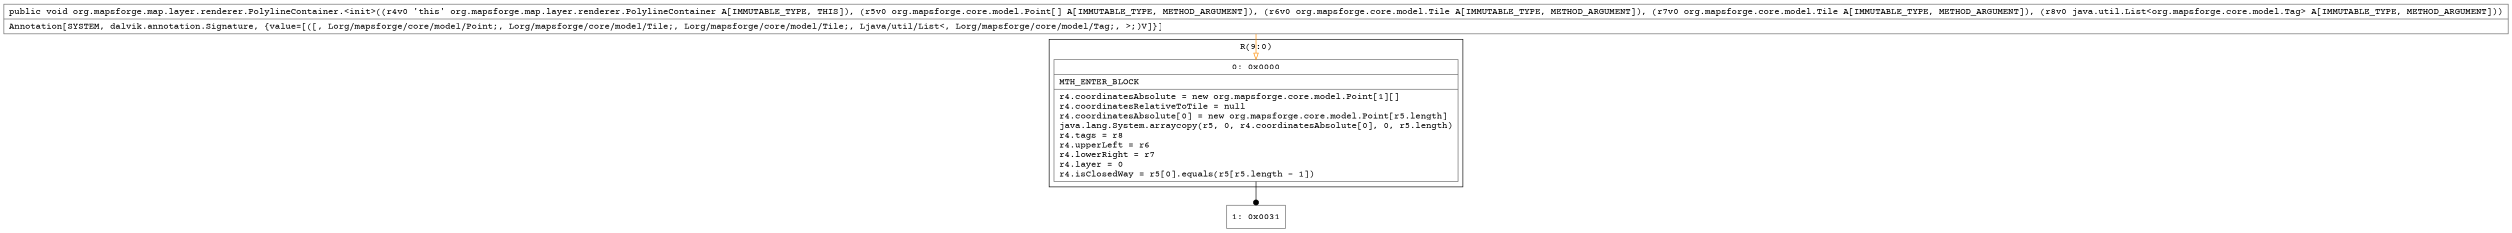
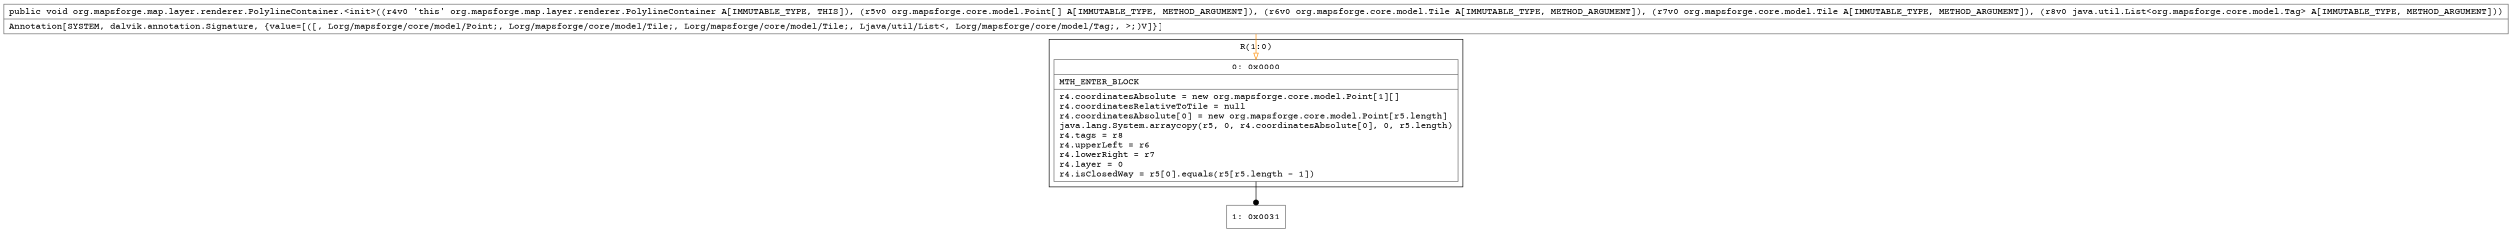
(1256, 47) -> (1256, 47)
